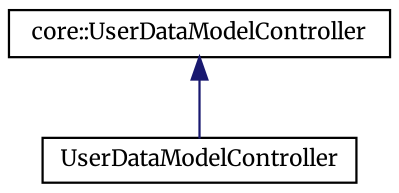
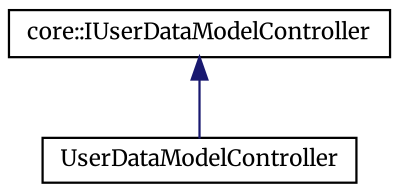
(200, 34) -> (200, 34)
